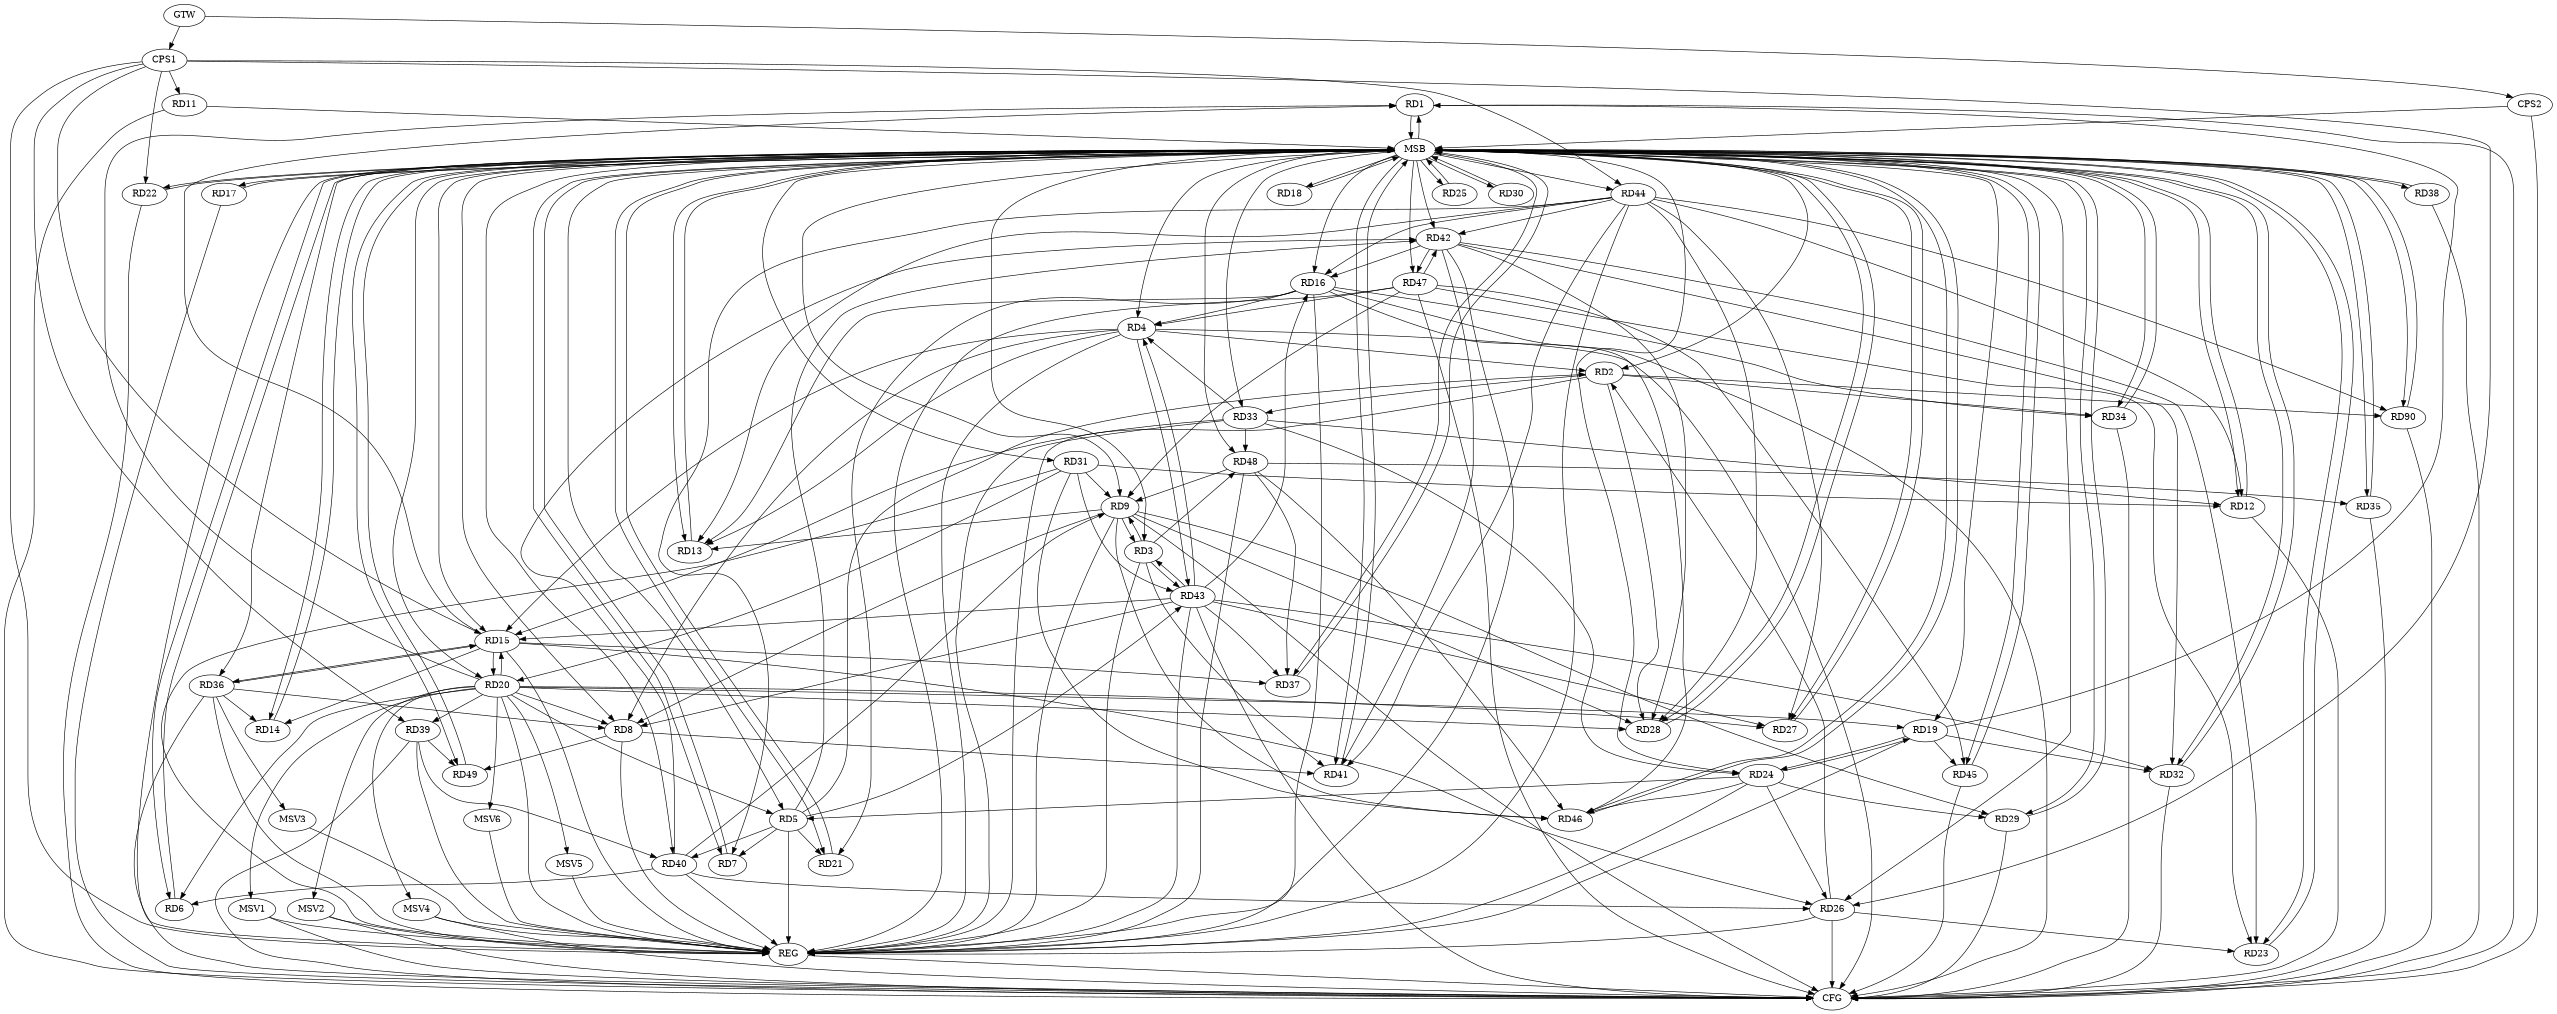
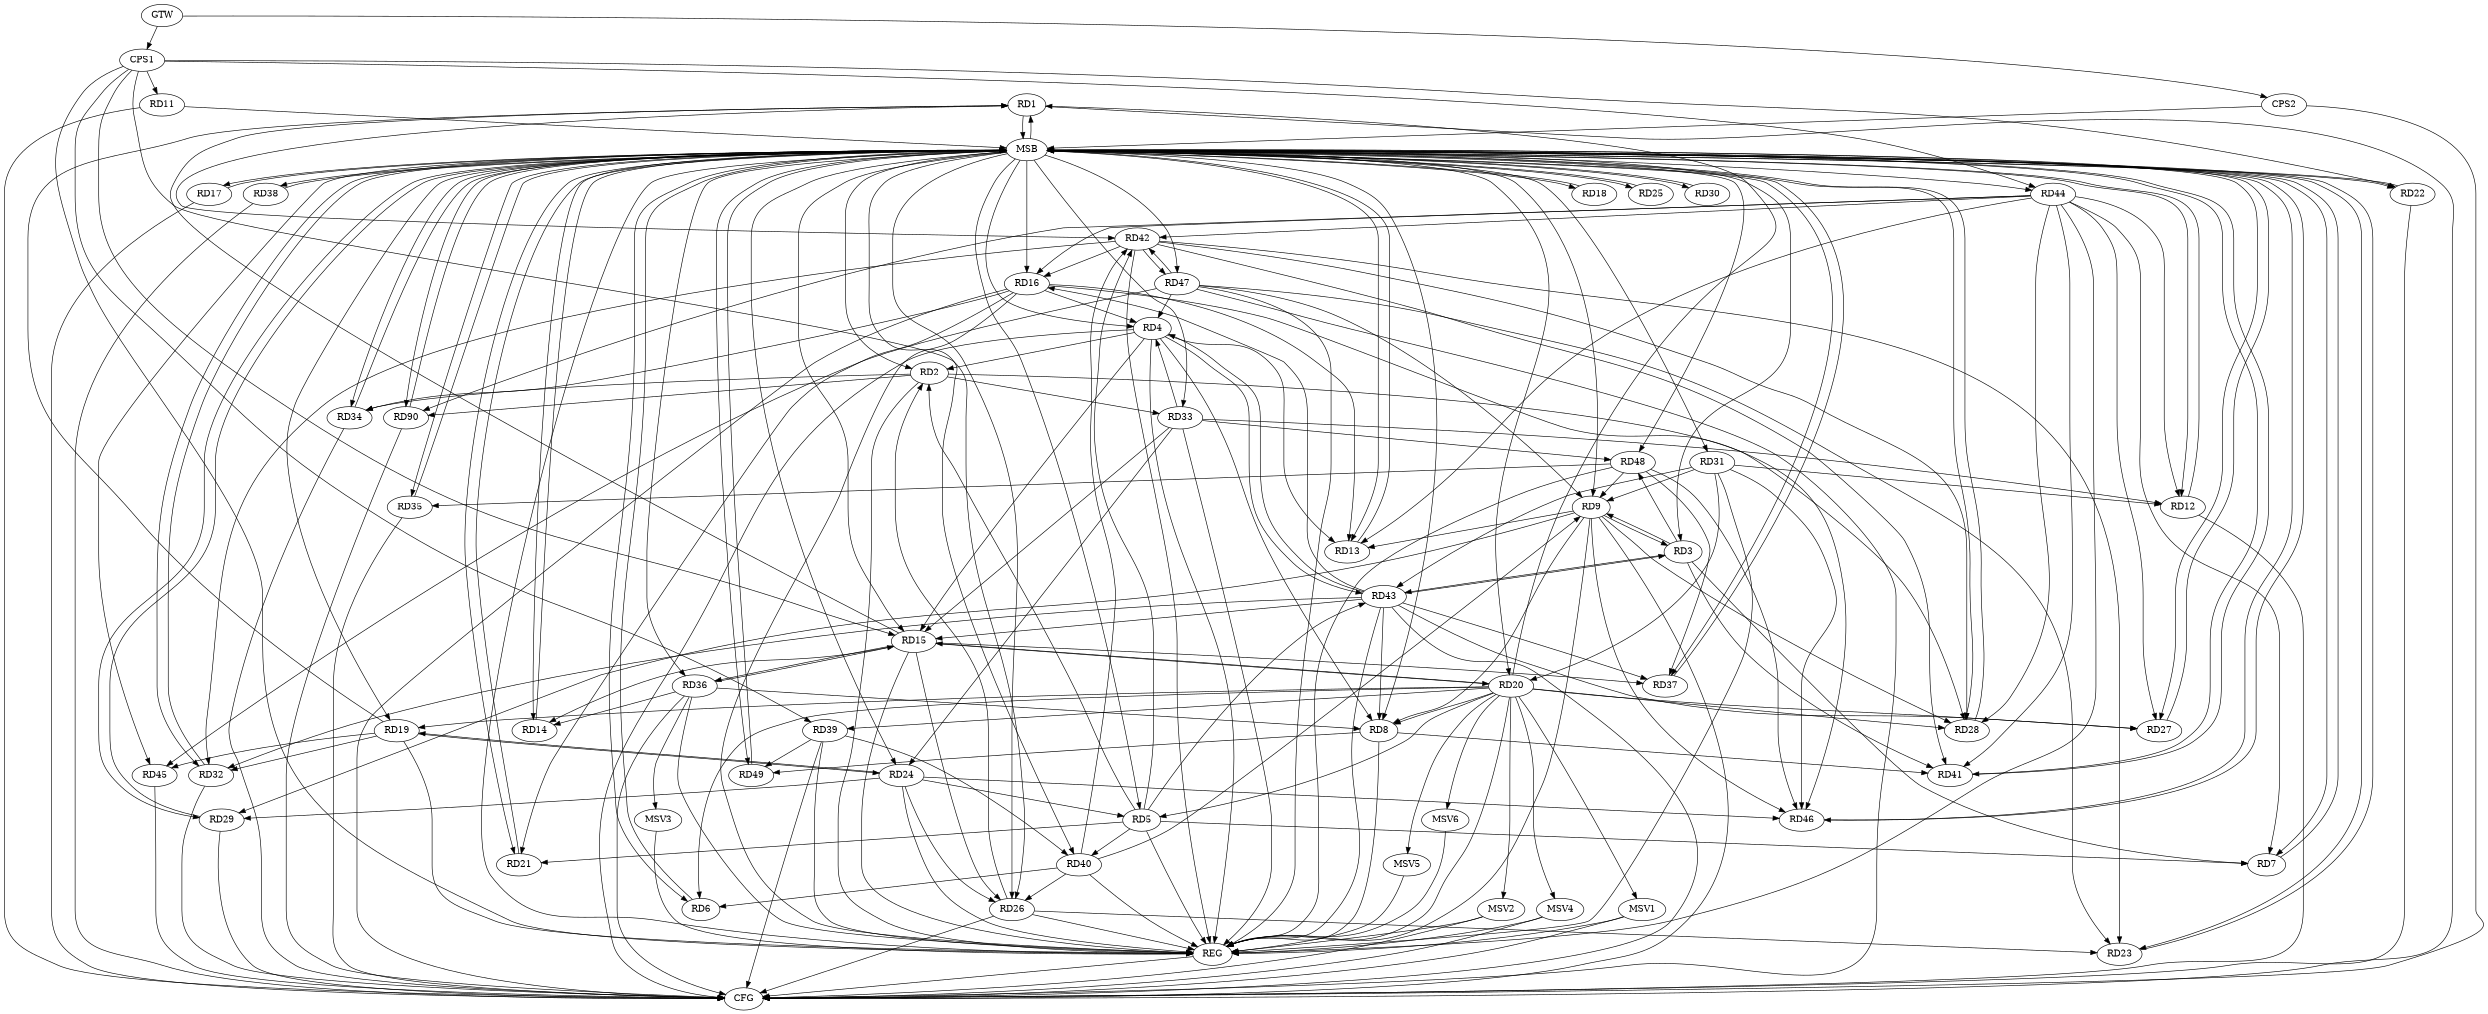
(1423, 192) -> (215, 211)
(2022, 193) -> none
(1105, 874) -> (1926, 788)
